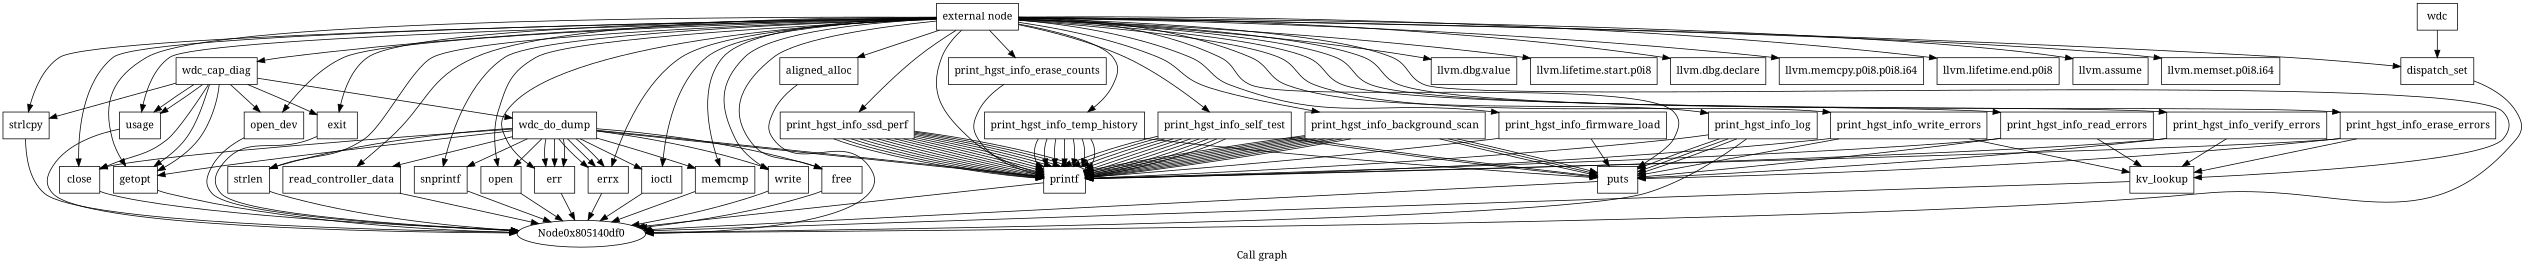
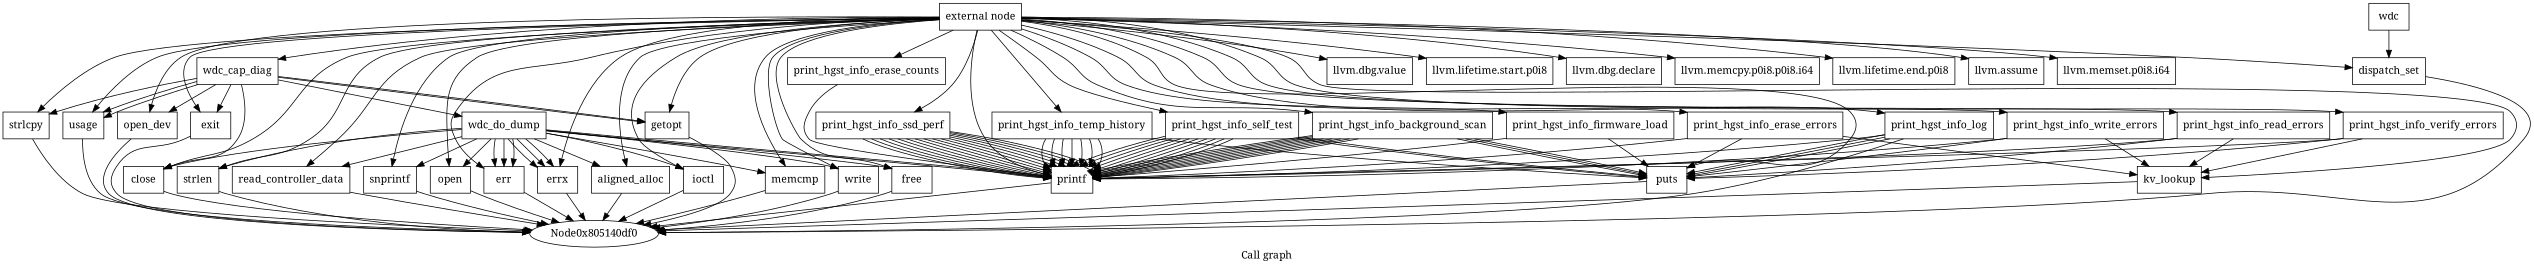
(286, 157) -> (559, 149)
